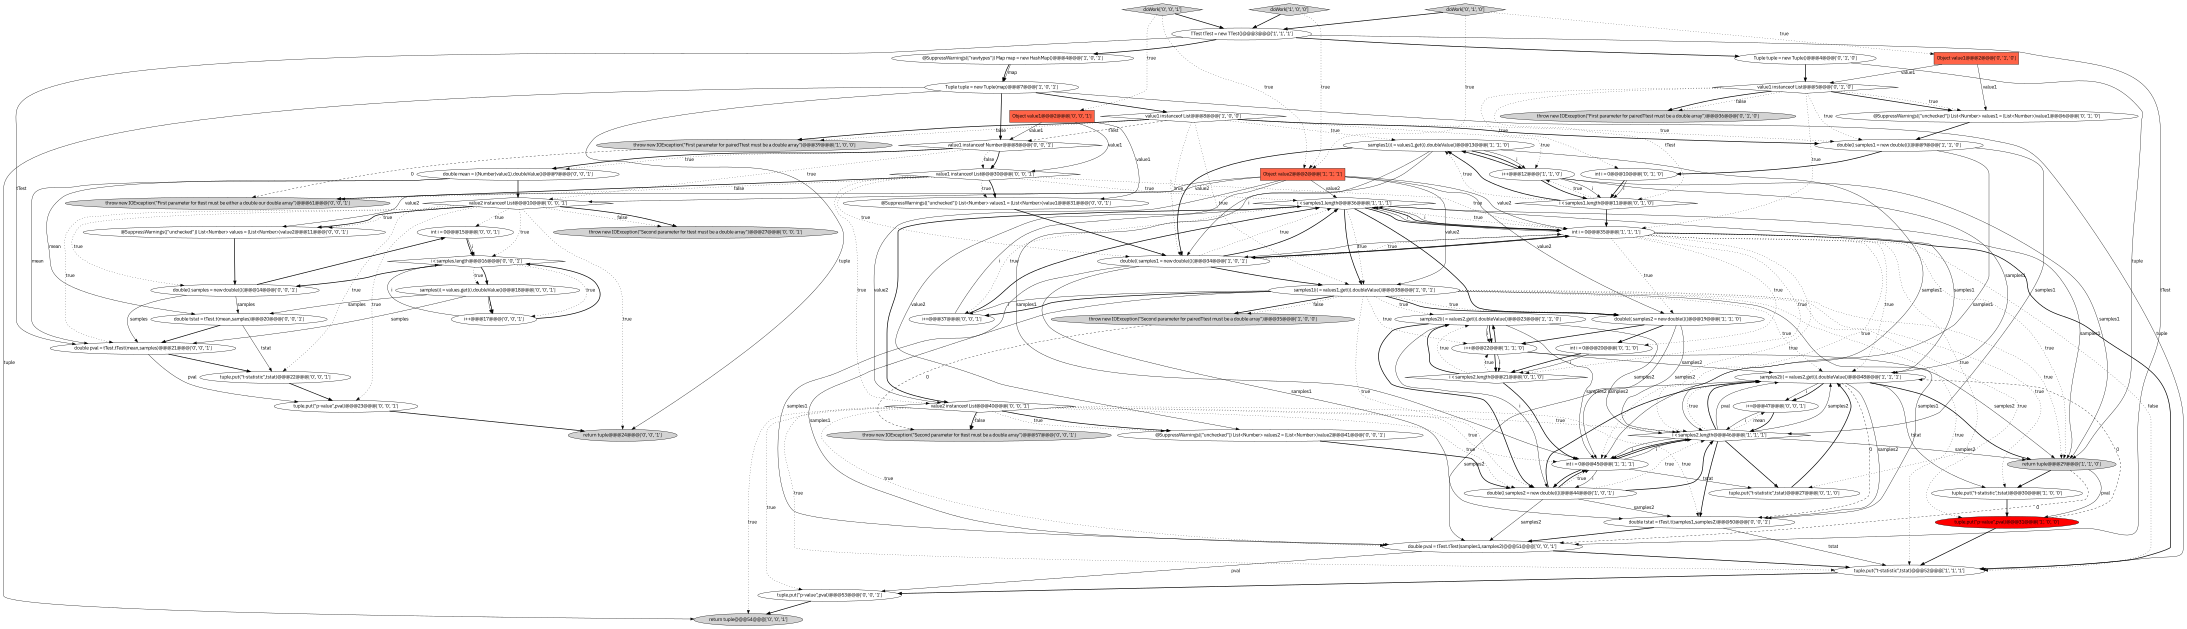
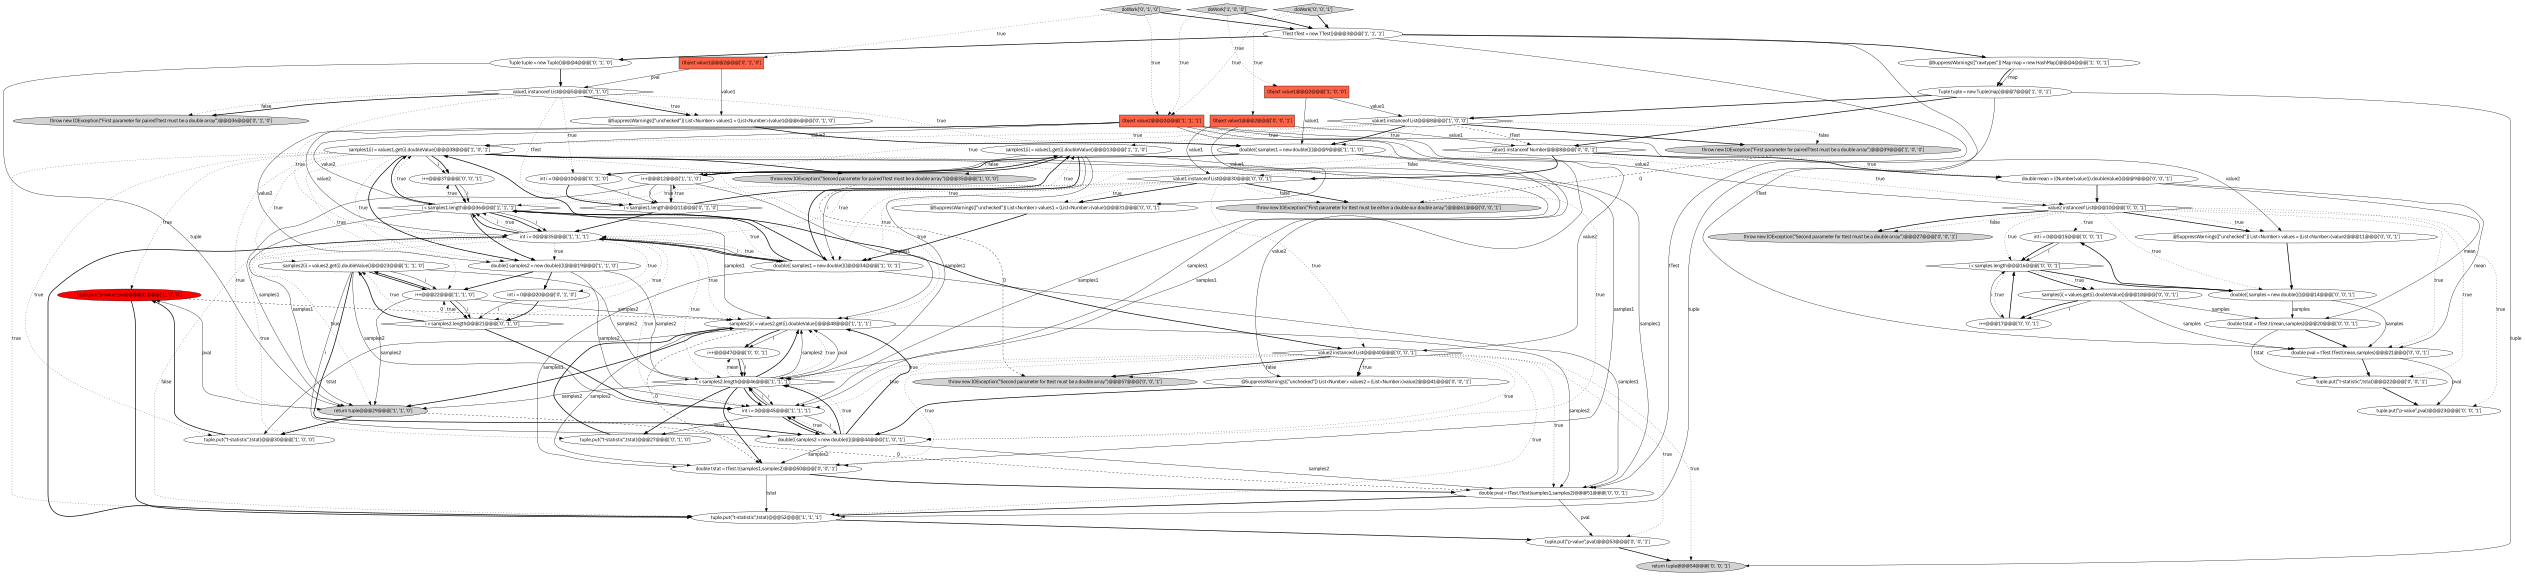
(1908, 73) -> (655, 78)
none -> (1307, 92)
(623, 435) -> none
